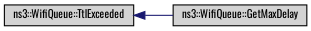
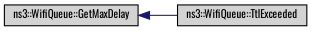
(159, 15) -> (163, 15)
